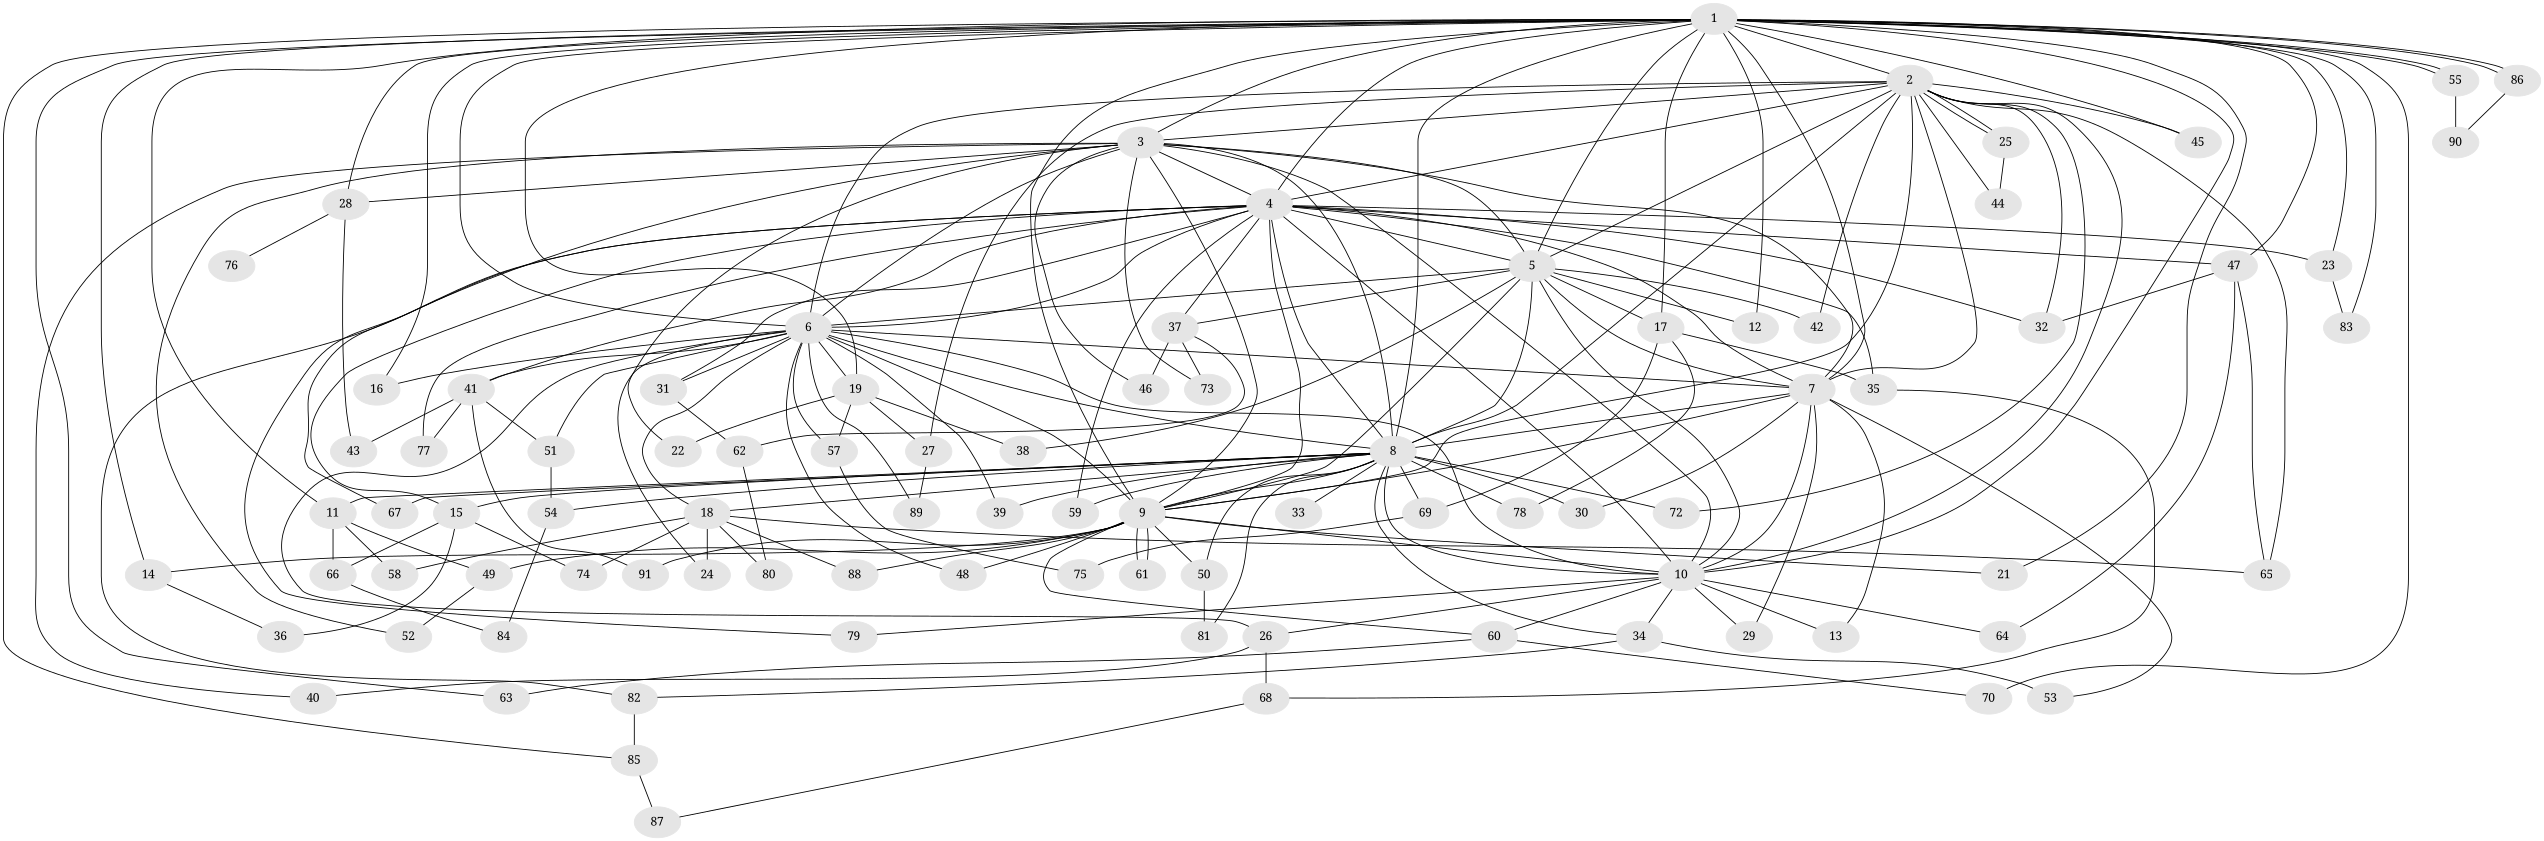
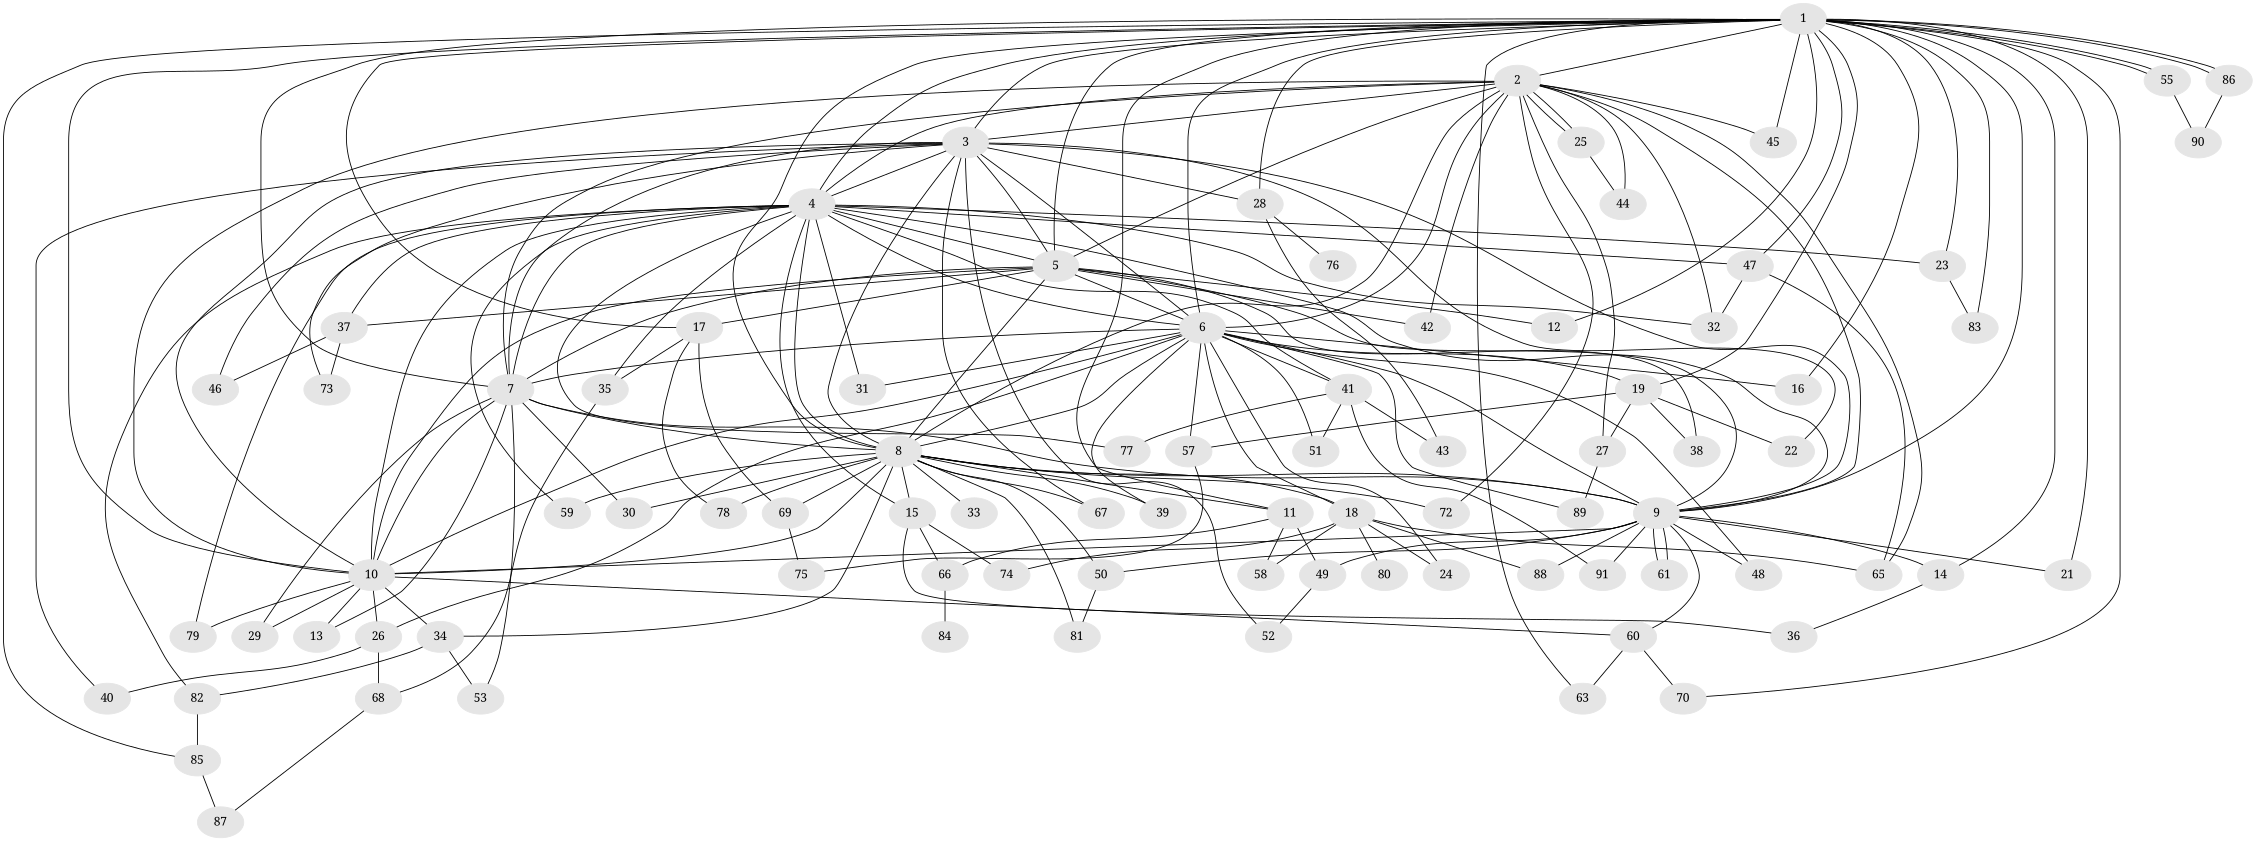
(740, 451) -> none
(551, 513) -> none
(2002, 637) -> none
